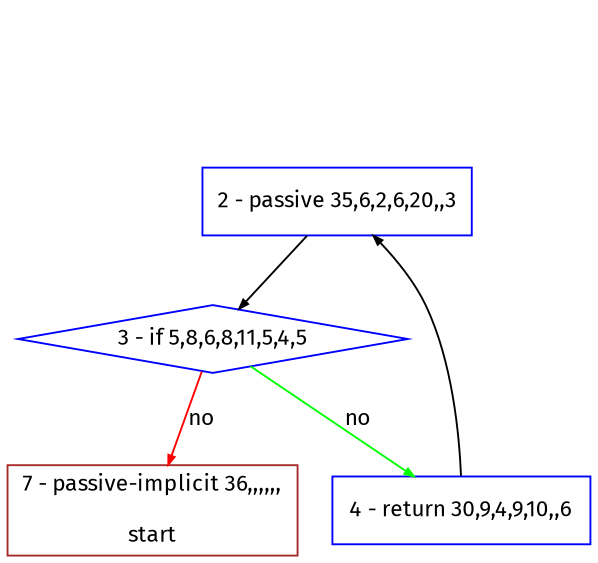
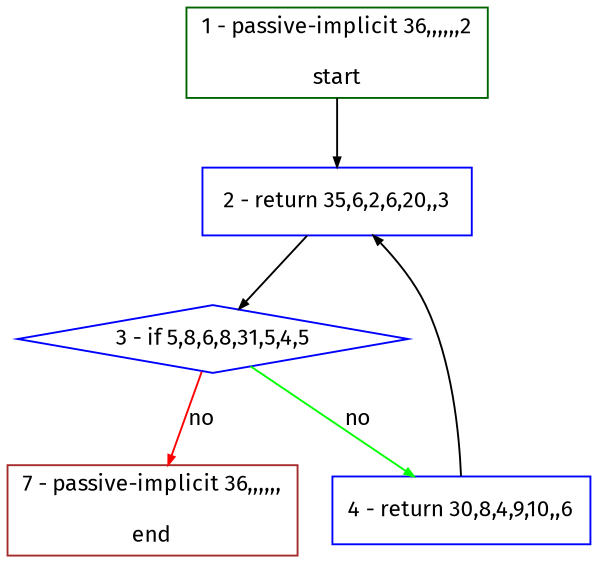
none -> (337, 53)
(337, 202) -> (337, 202)
(213, 339) -> (213, 339)
(153, 510) -> (153, 510)
(461, 510) -> (461, 510)
